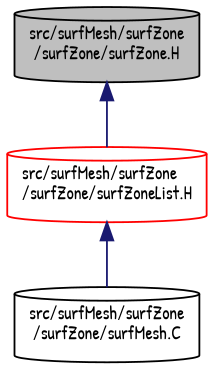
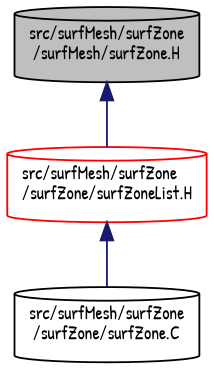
(107, 45) -> (107, 45)
(107, 325) -> (107, 325)
